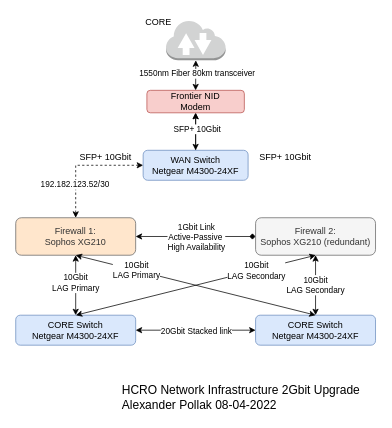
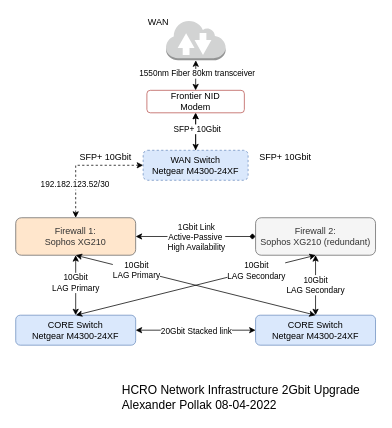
(158, 23) -> (158, 23)
(195, 102) -> (195, 102)
(195, 165) -> (195, 165)
